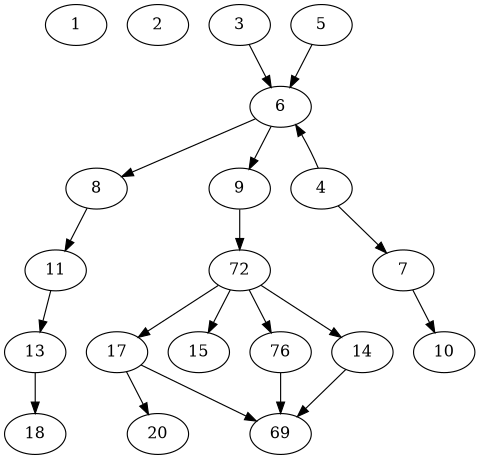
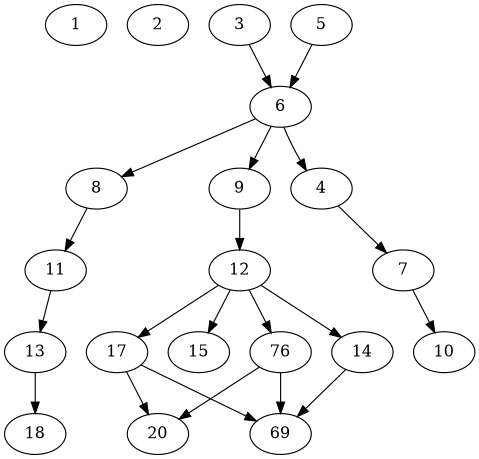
(310, 151) -> (292, 144)
(240, 270) -> (240, 270)
none -> (224, 390)
